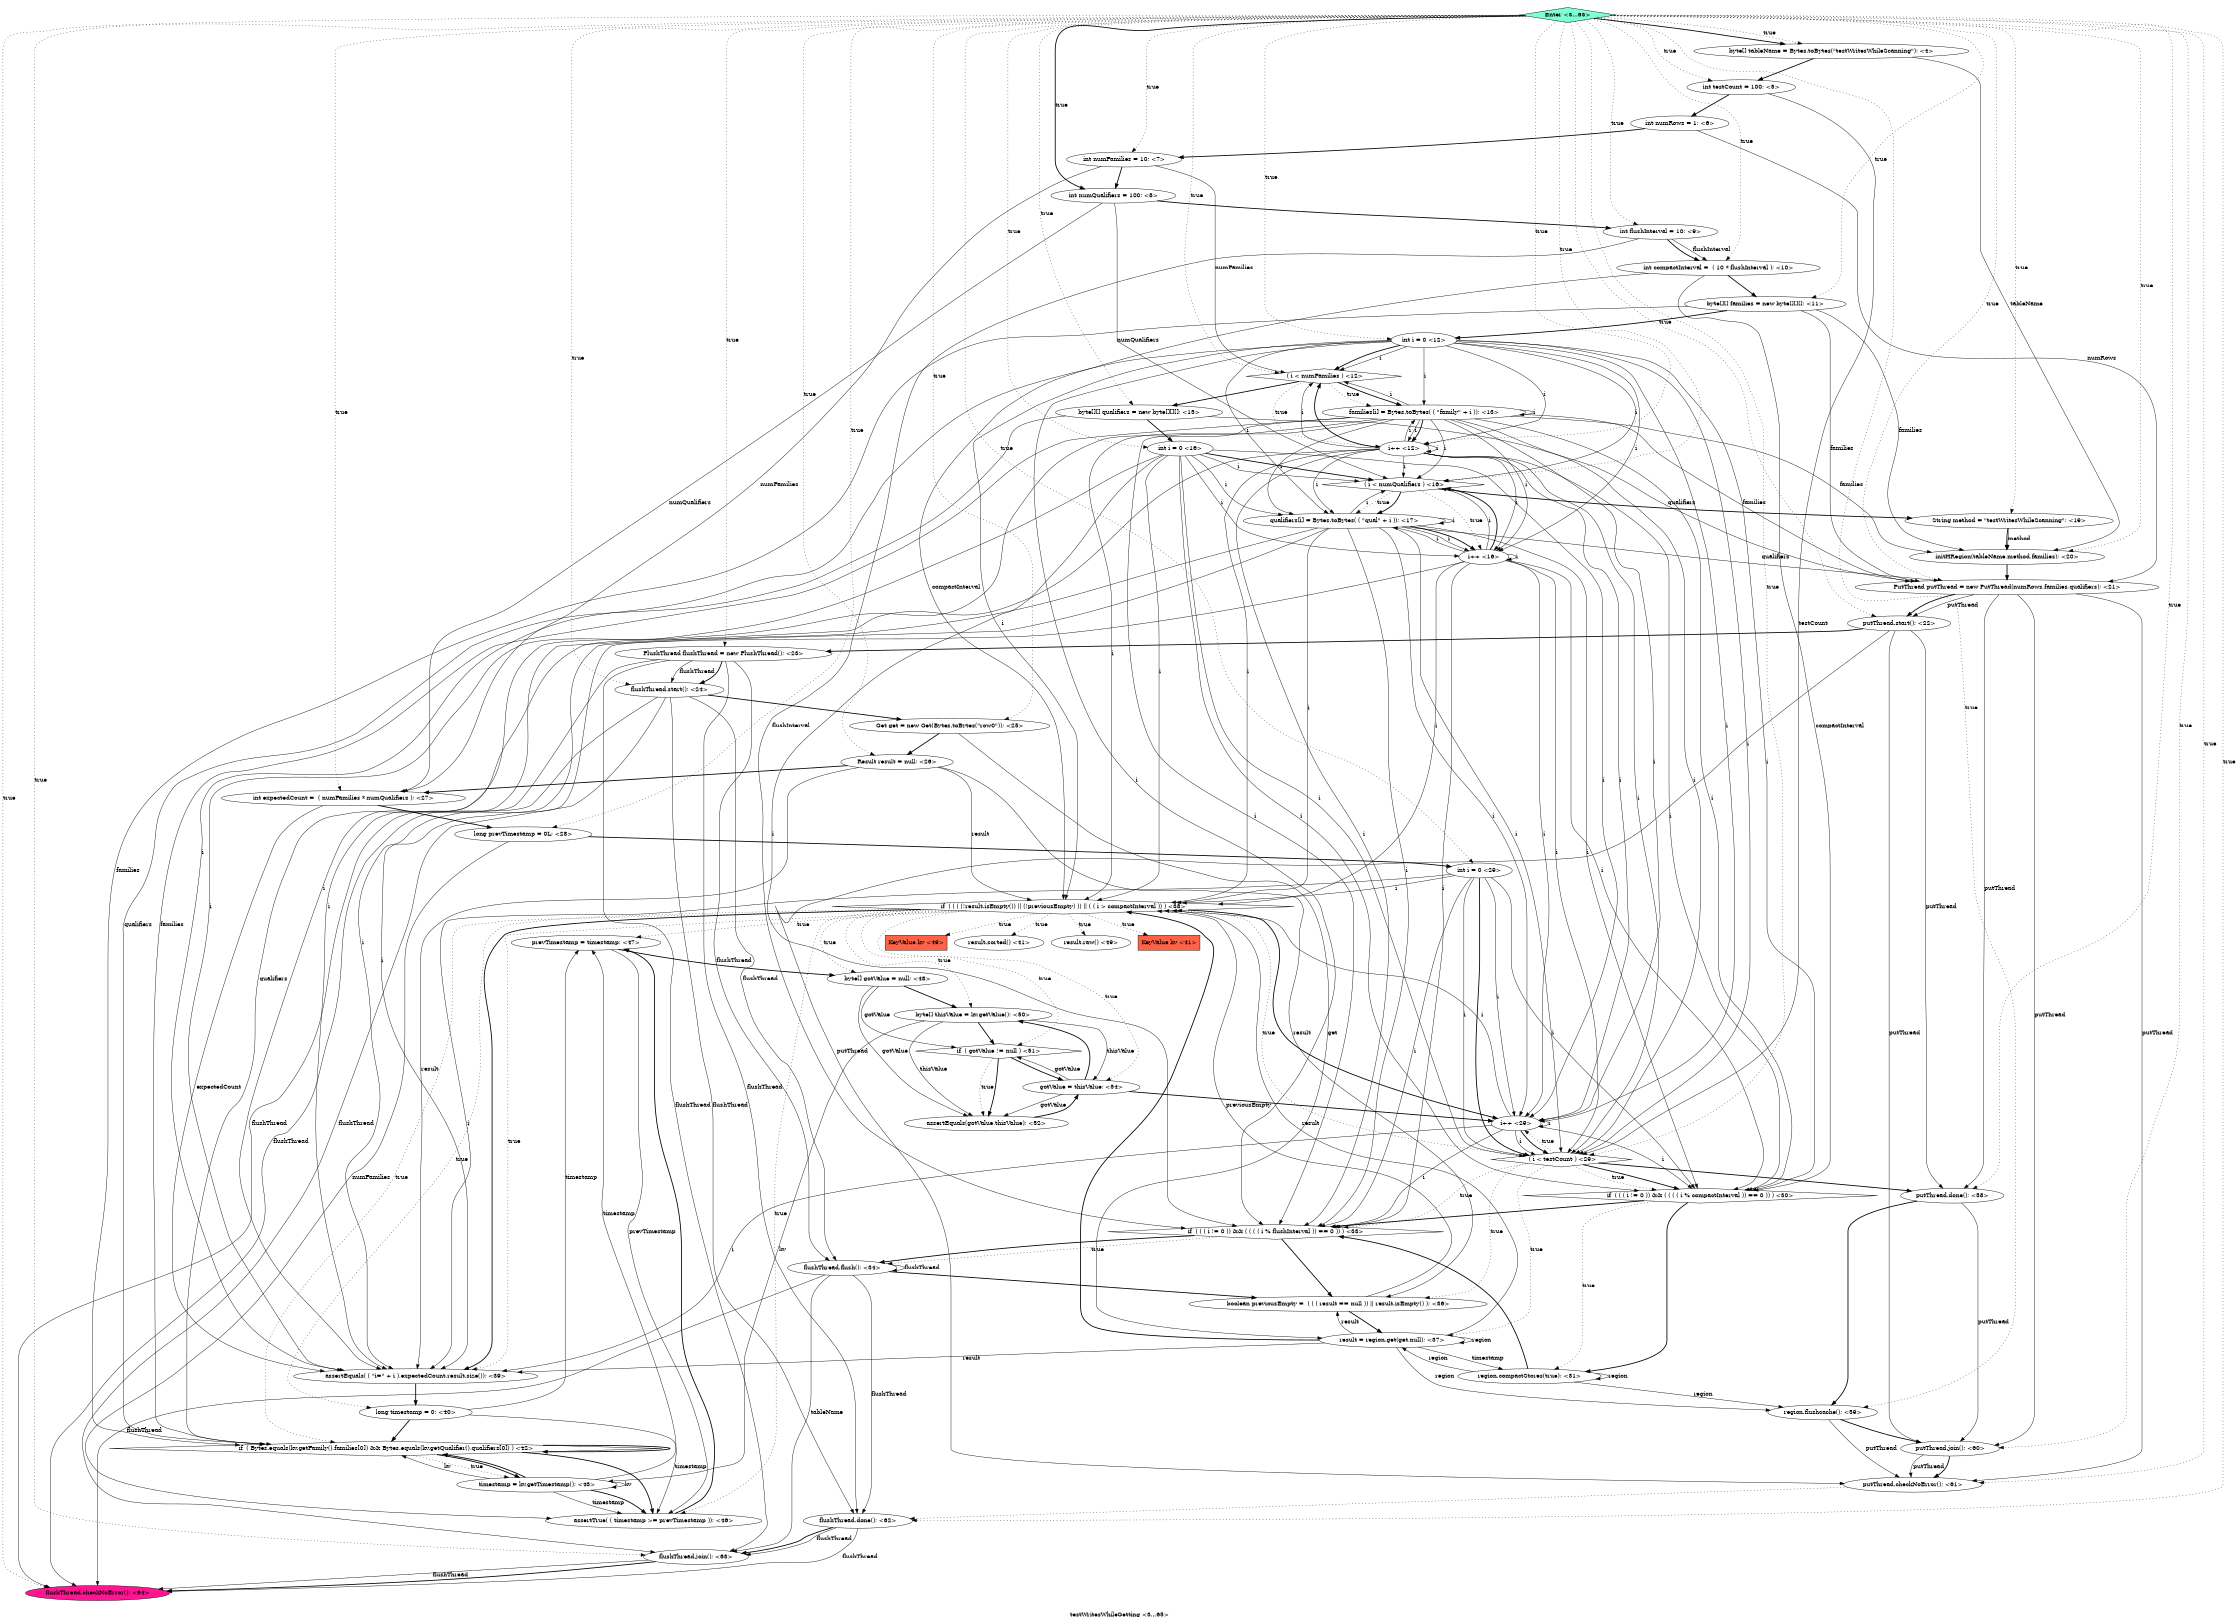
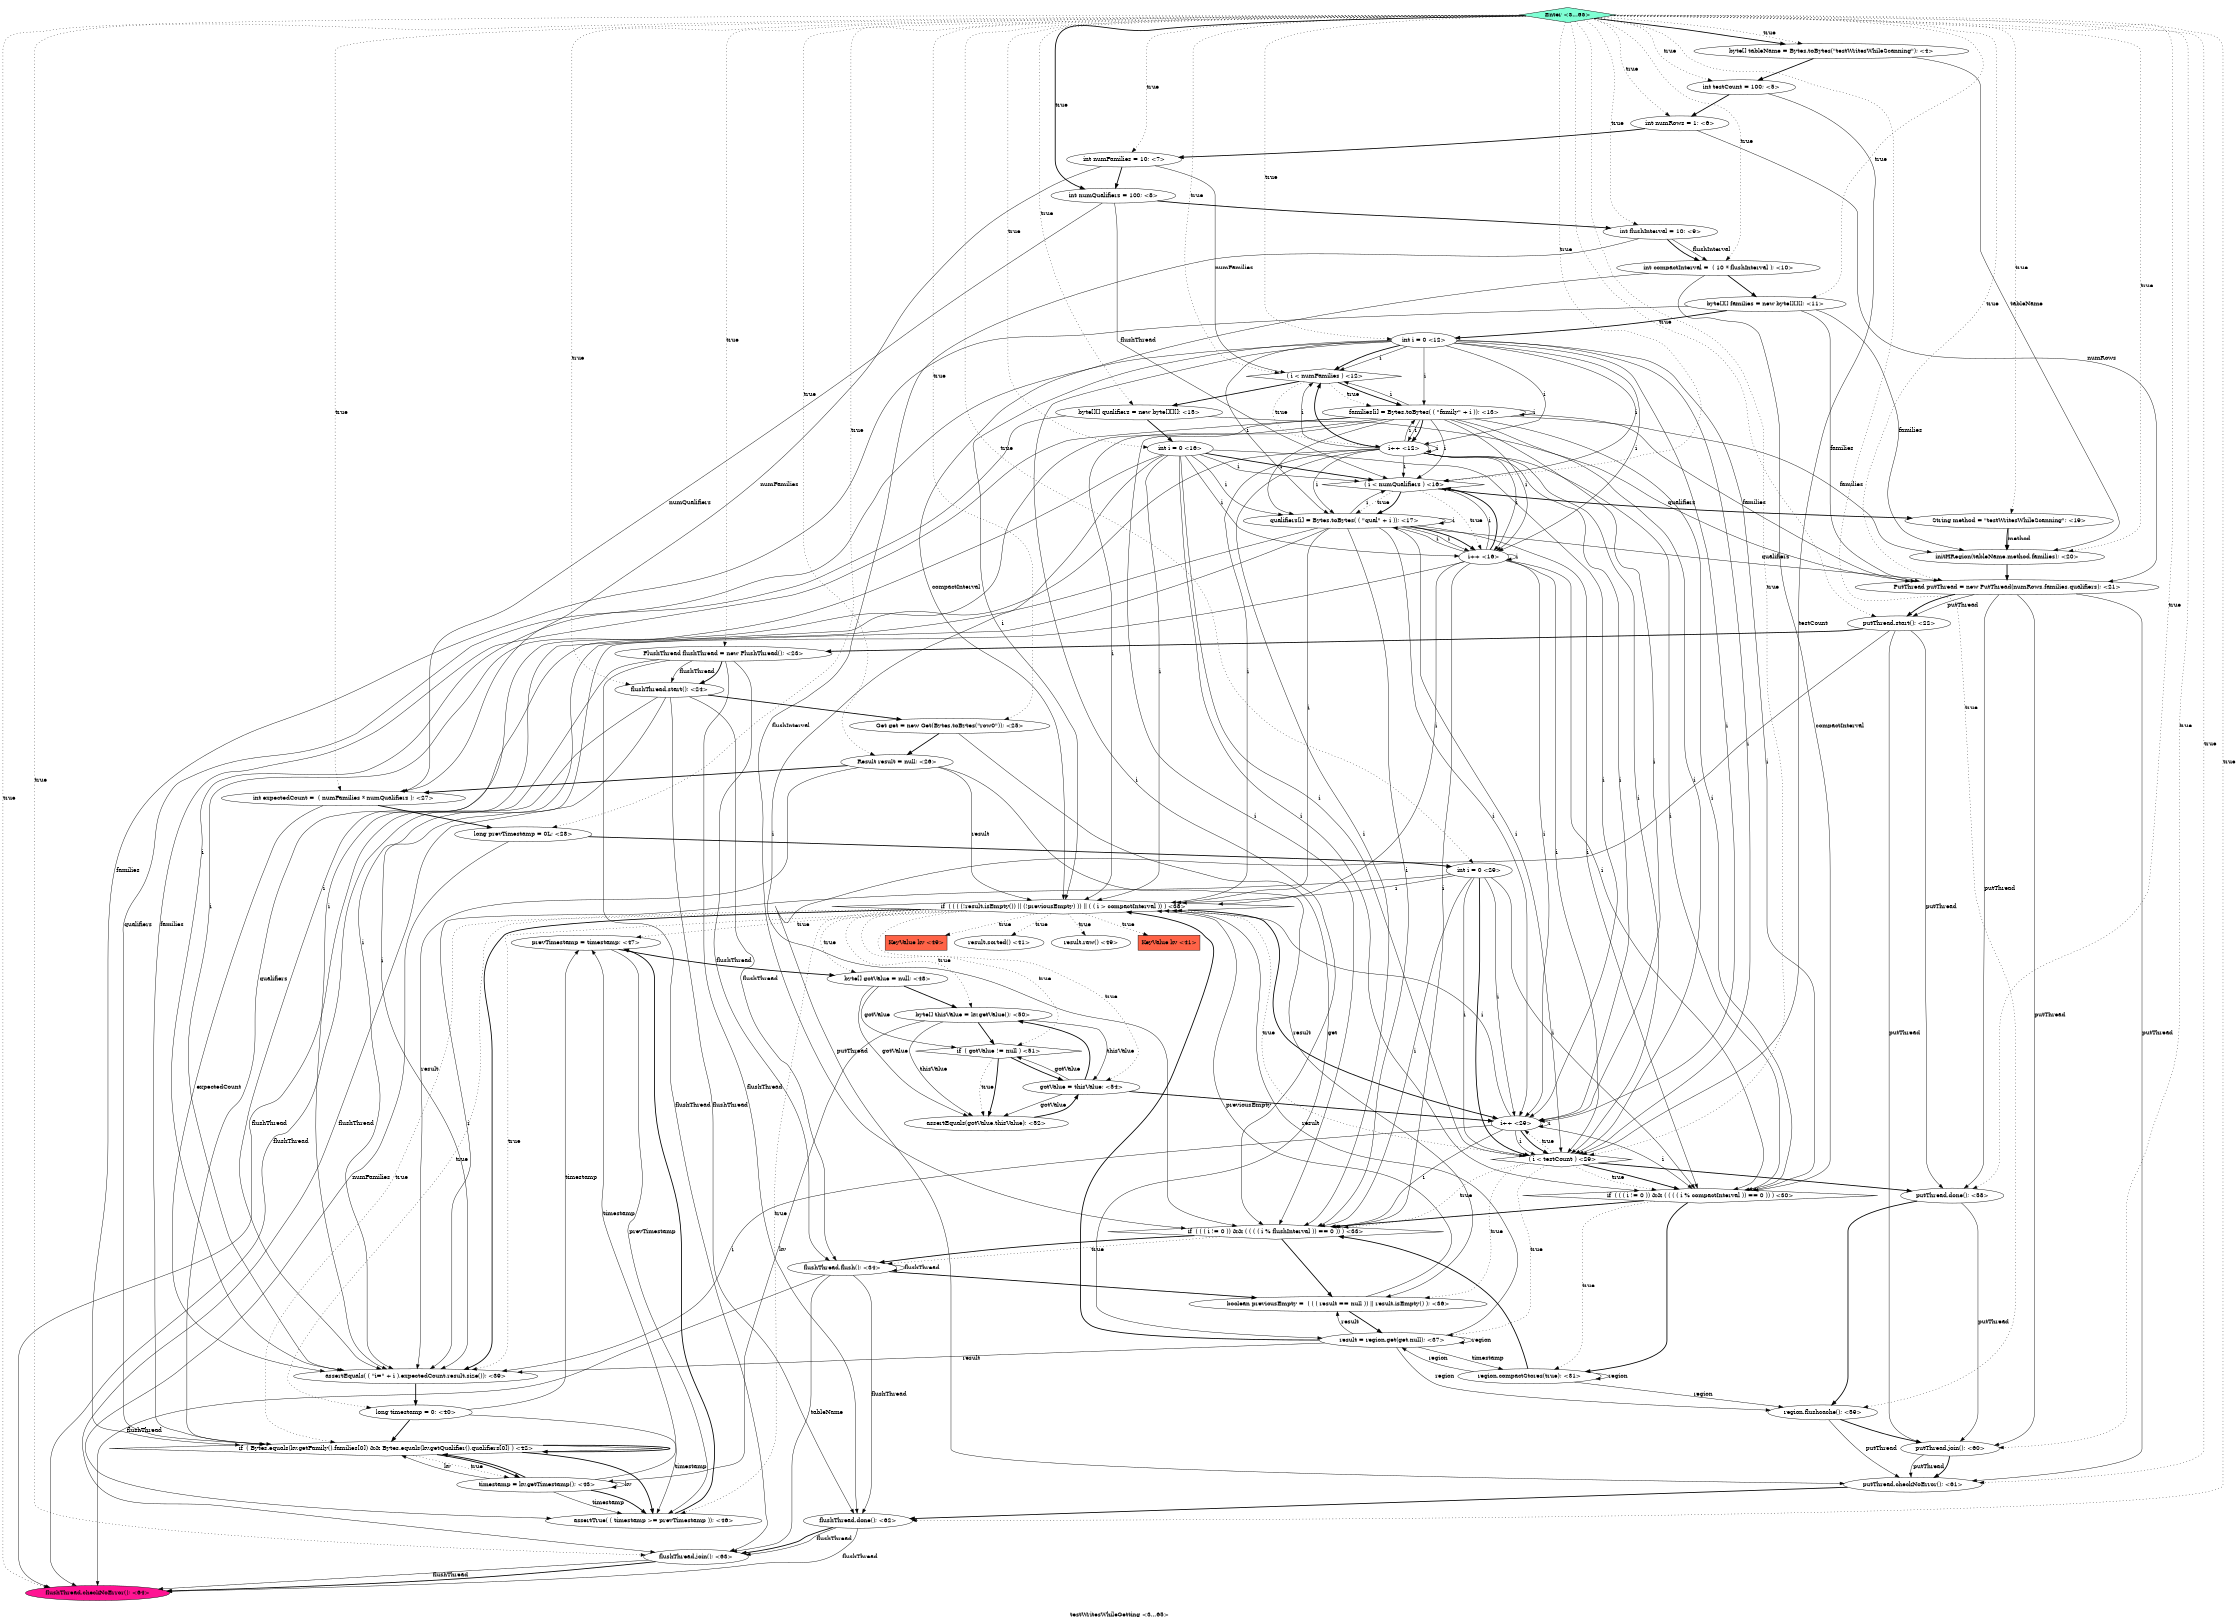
(1597, 333) -> (1623, 67)
(1138, 340) -> (1138, 340)
(1381, 1503) -> (1381, 1503)
